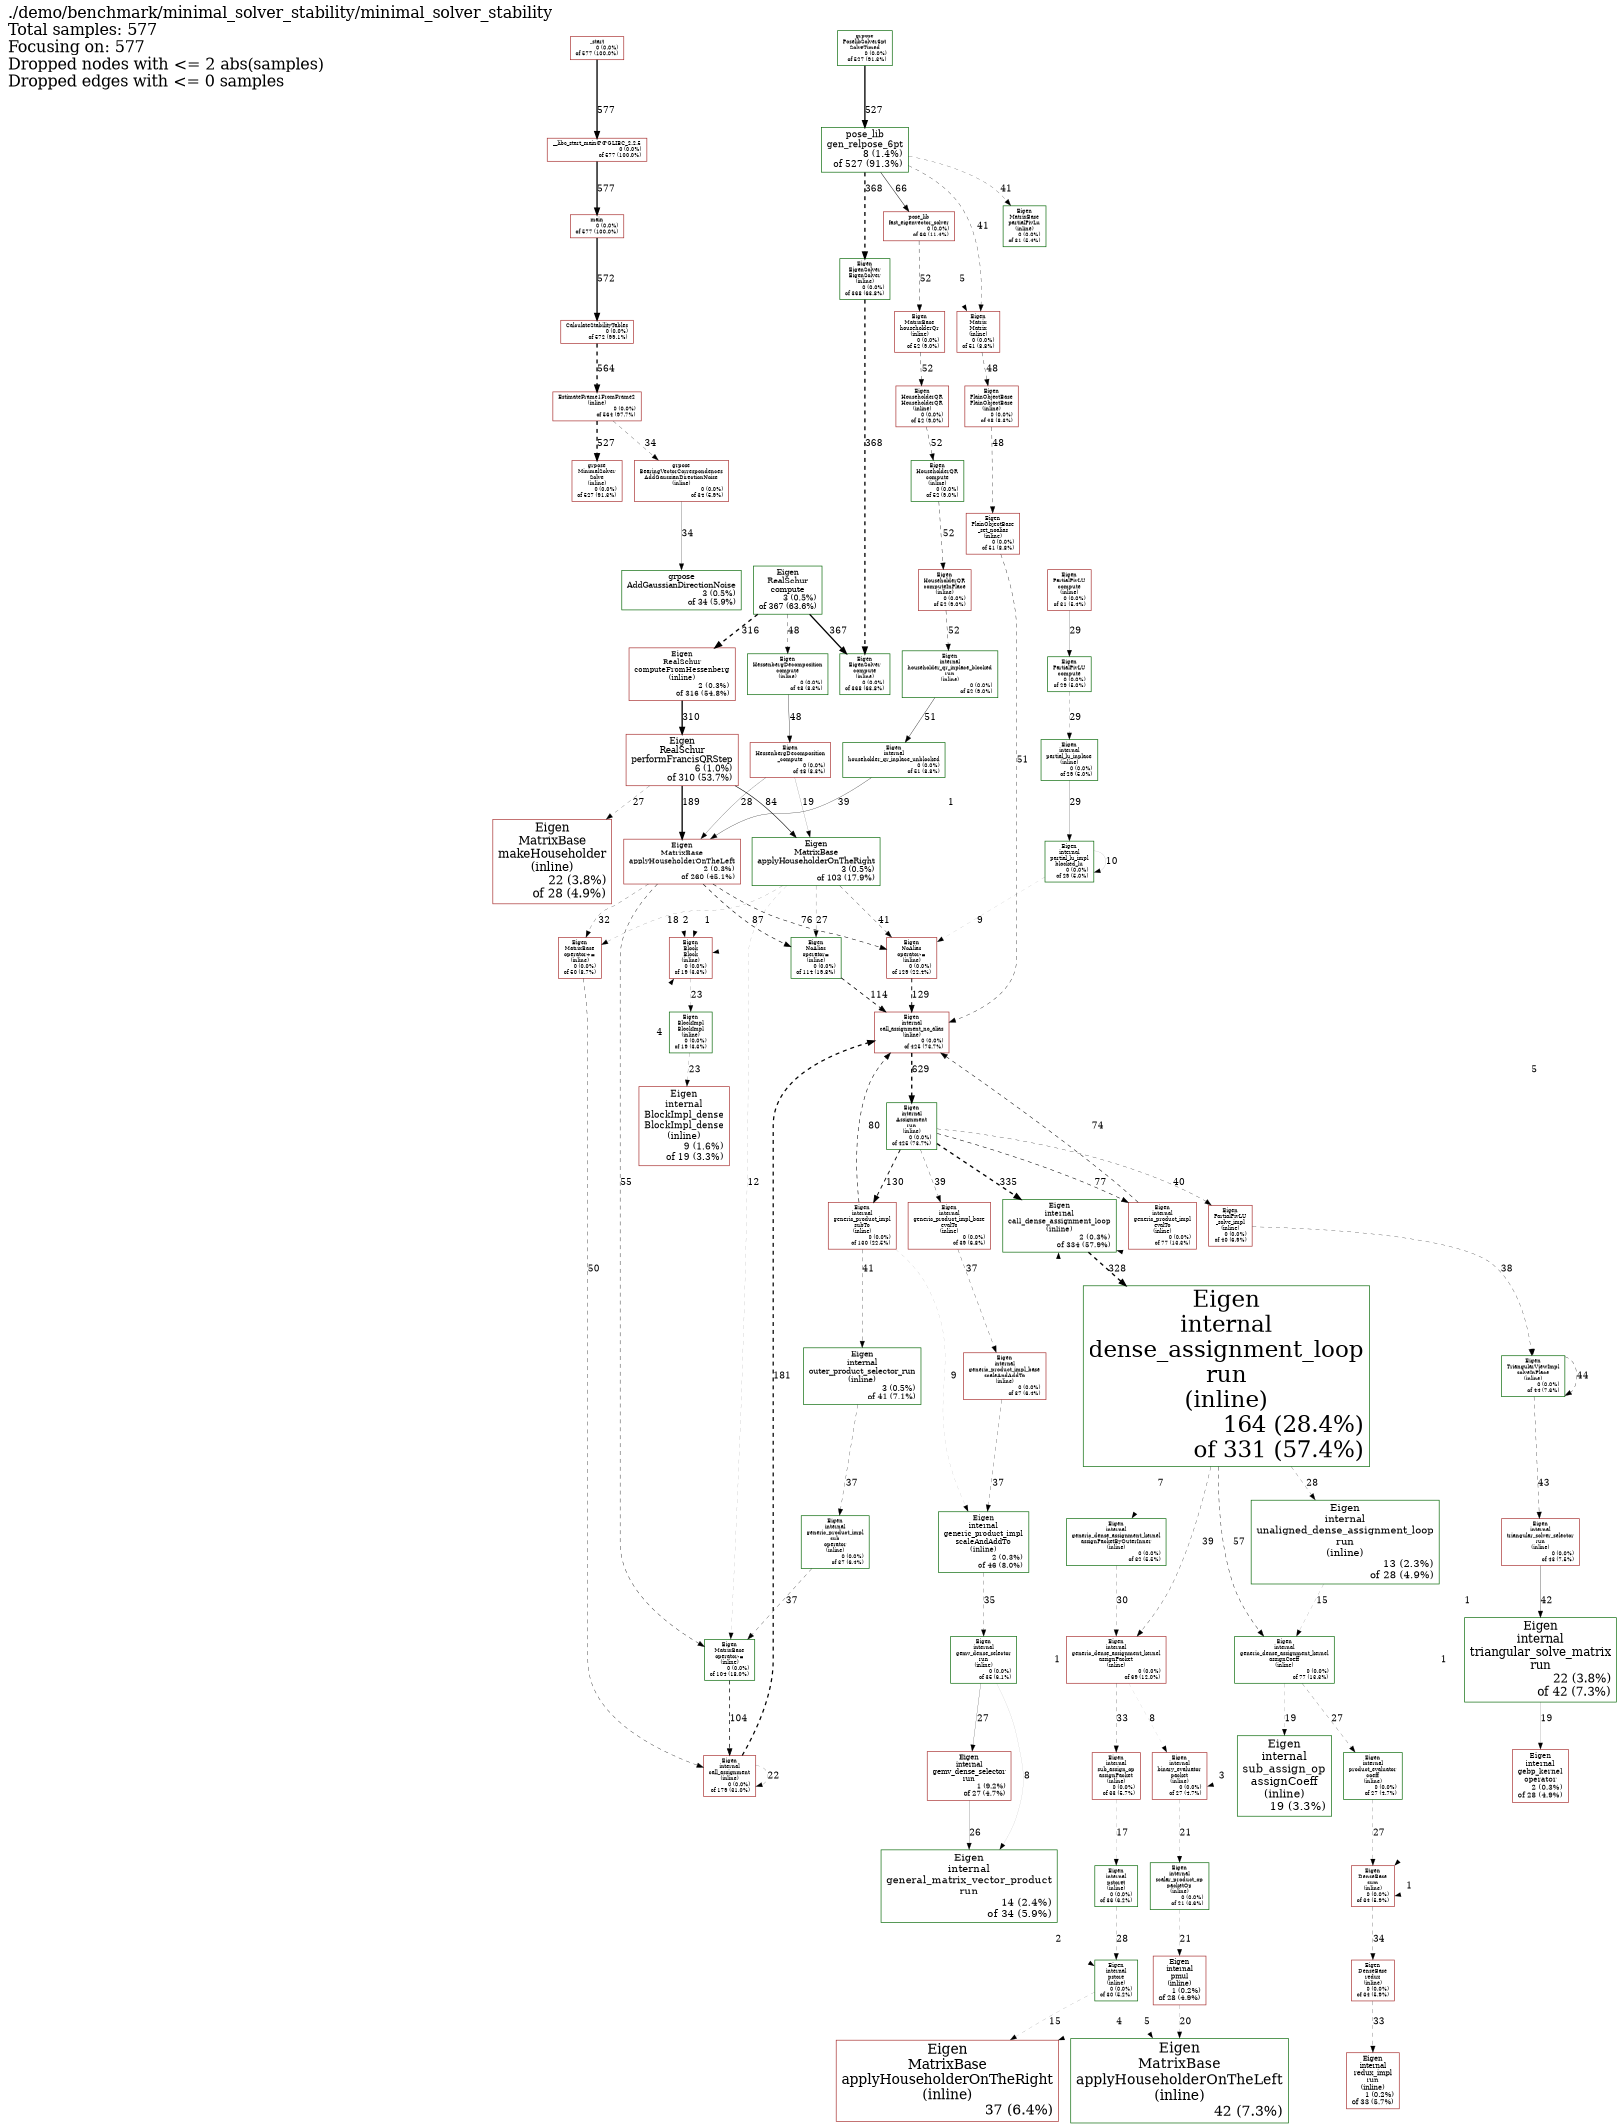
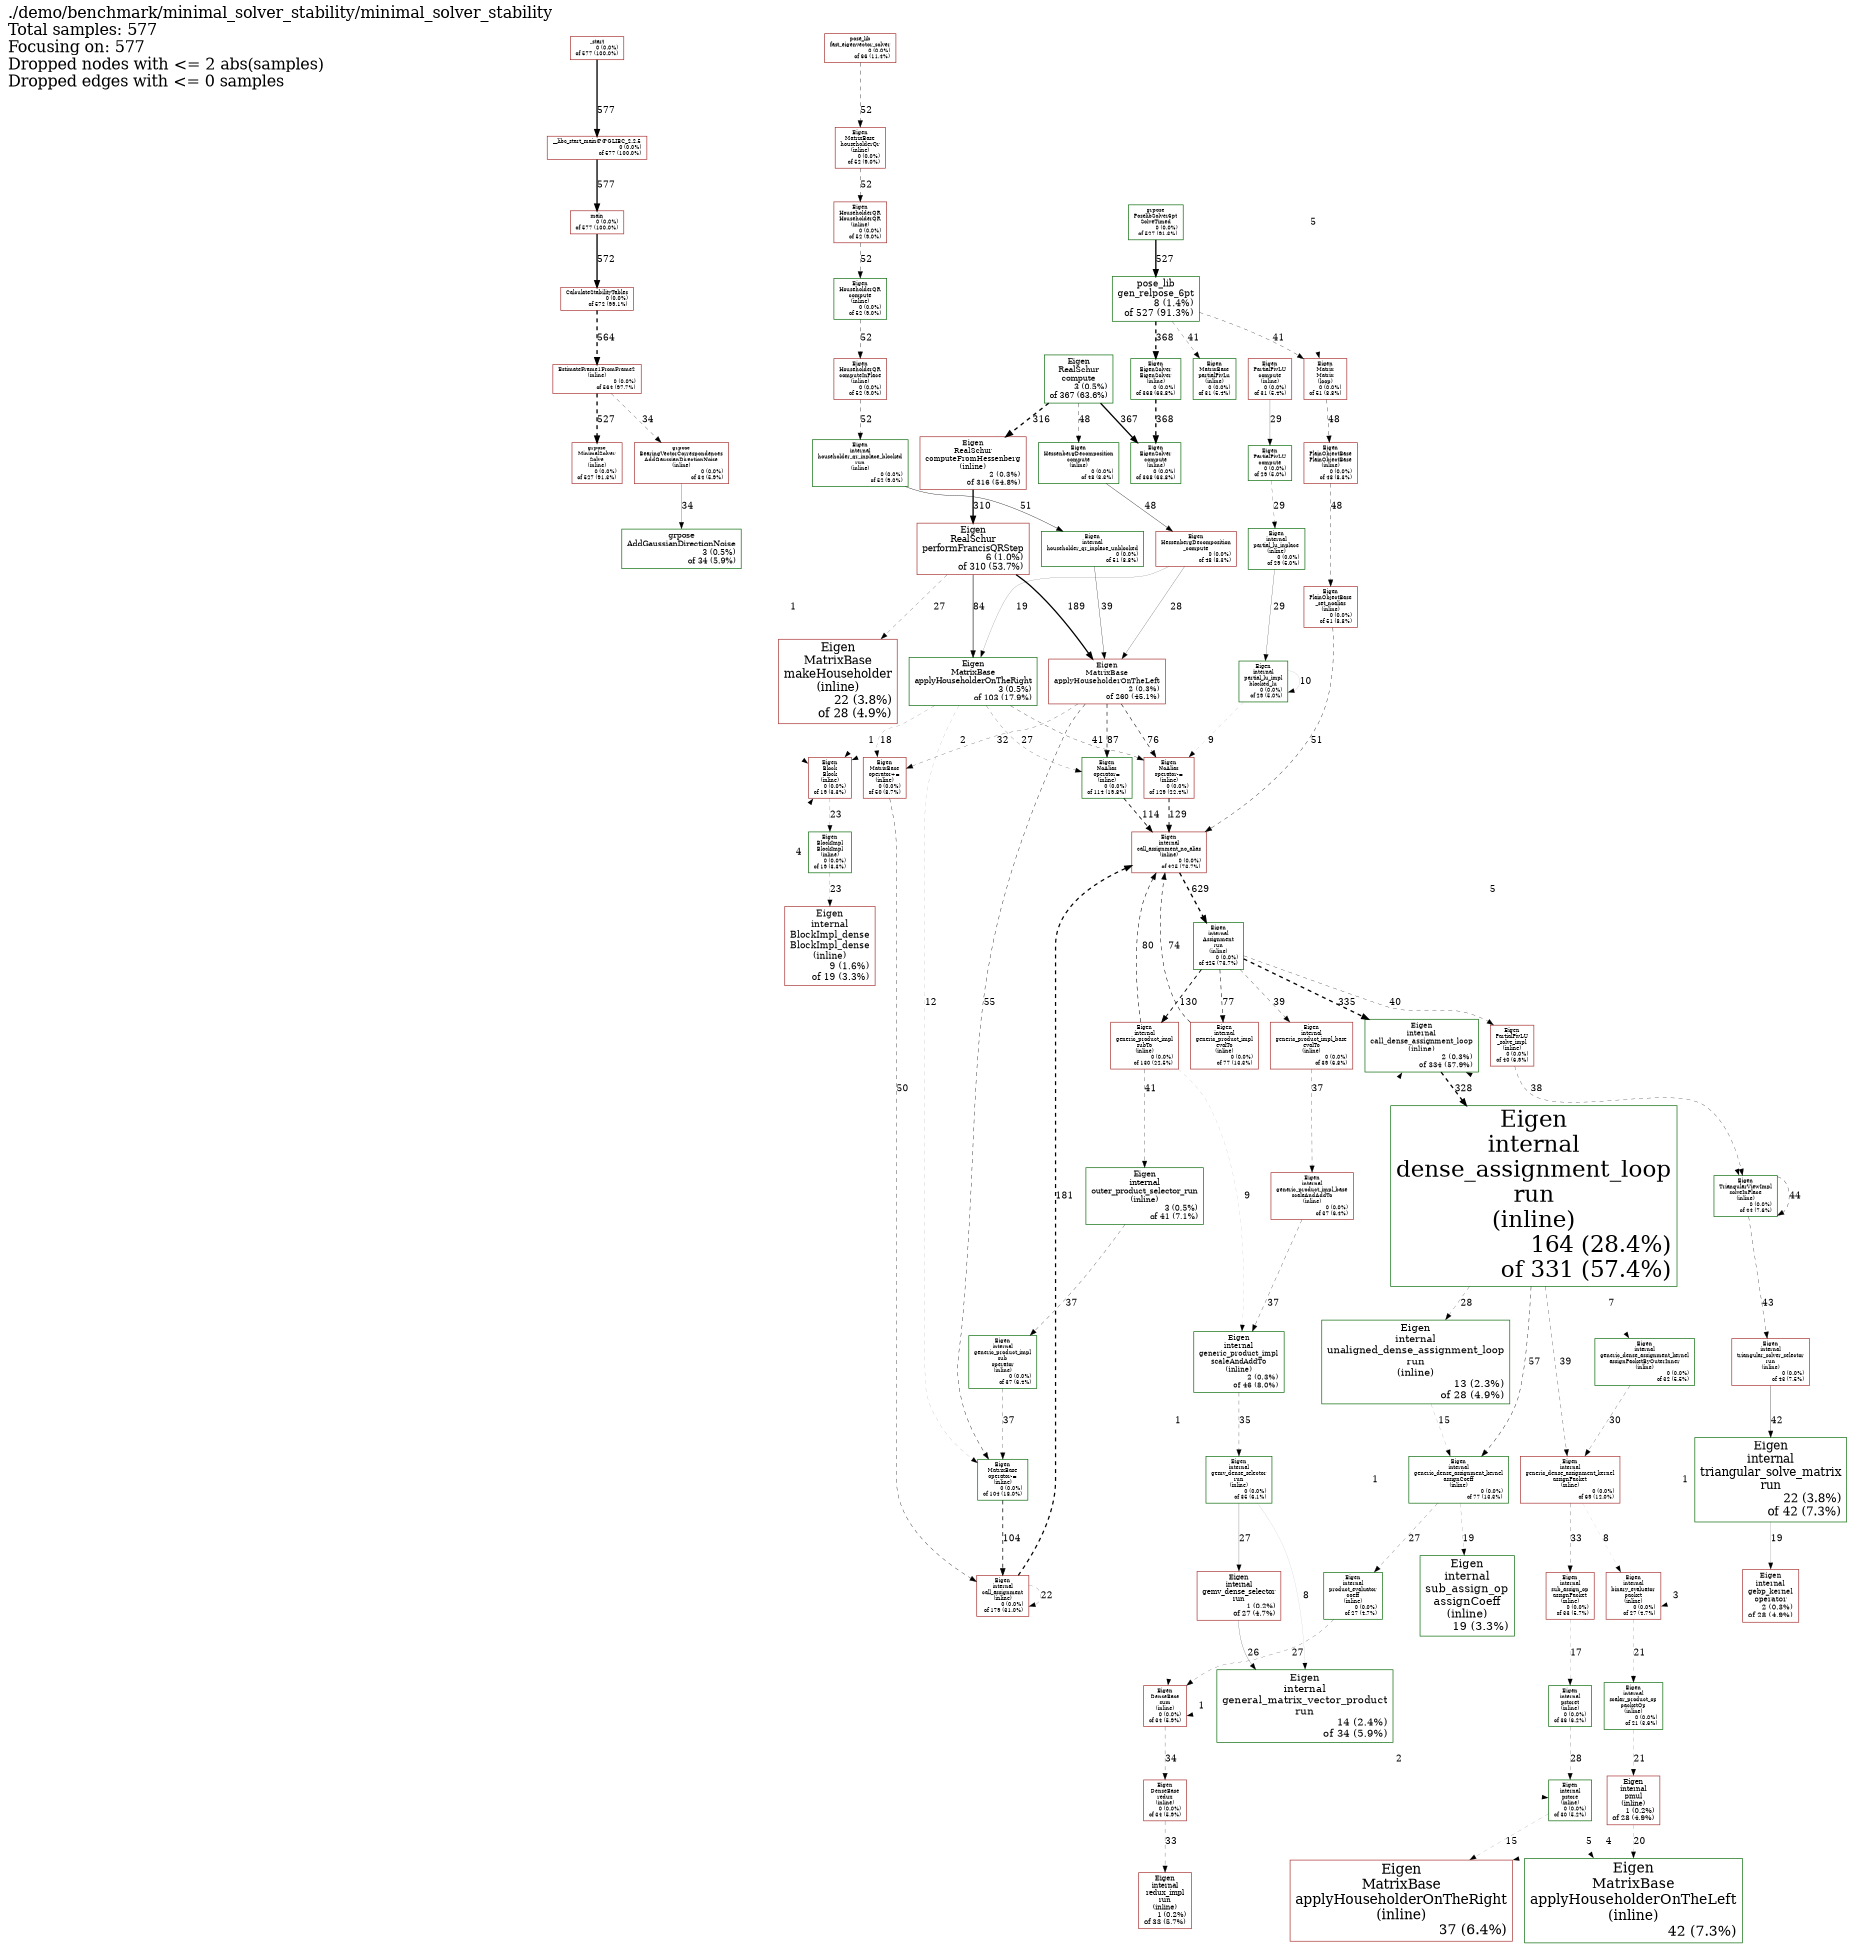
(893, 189) -> none
(978, 332) -> (1325, 379)
(969, 1776) -> (1239, 1596)
